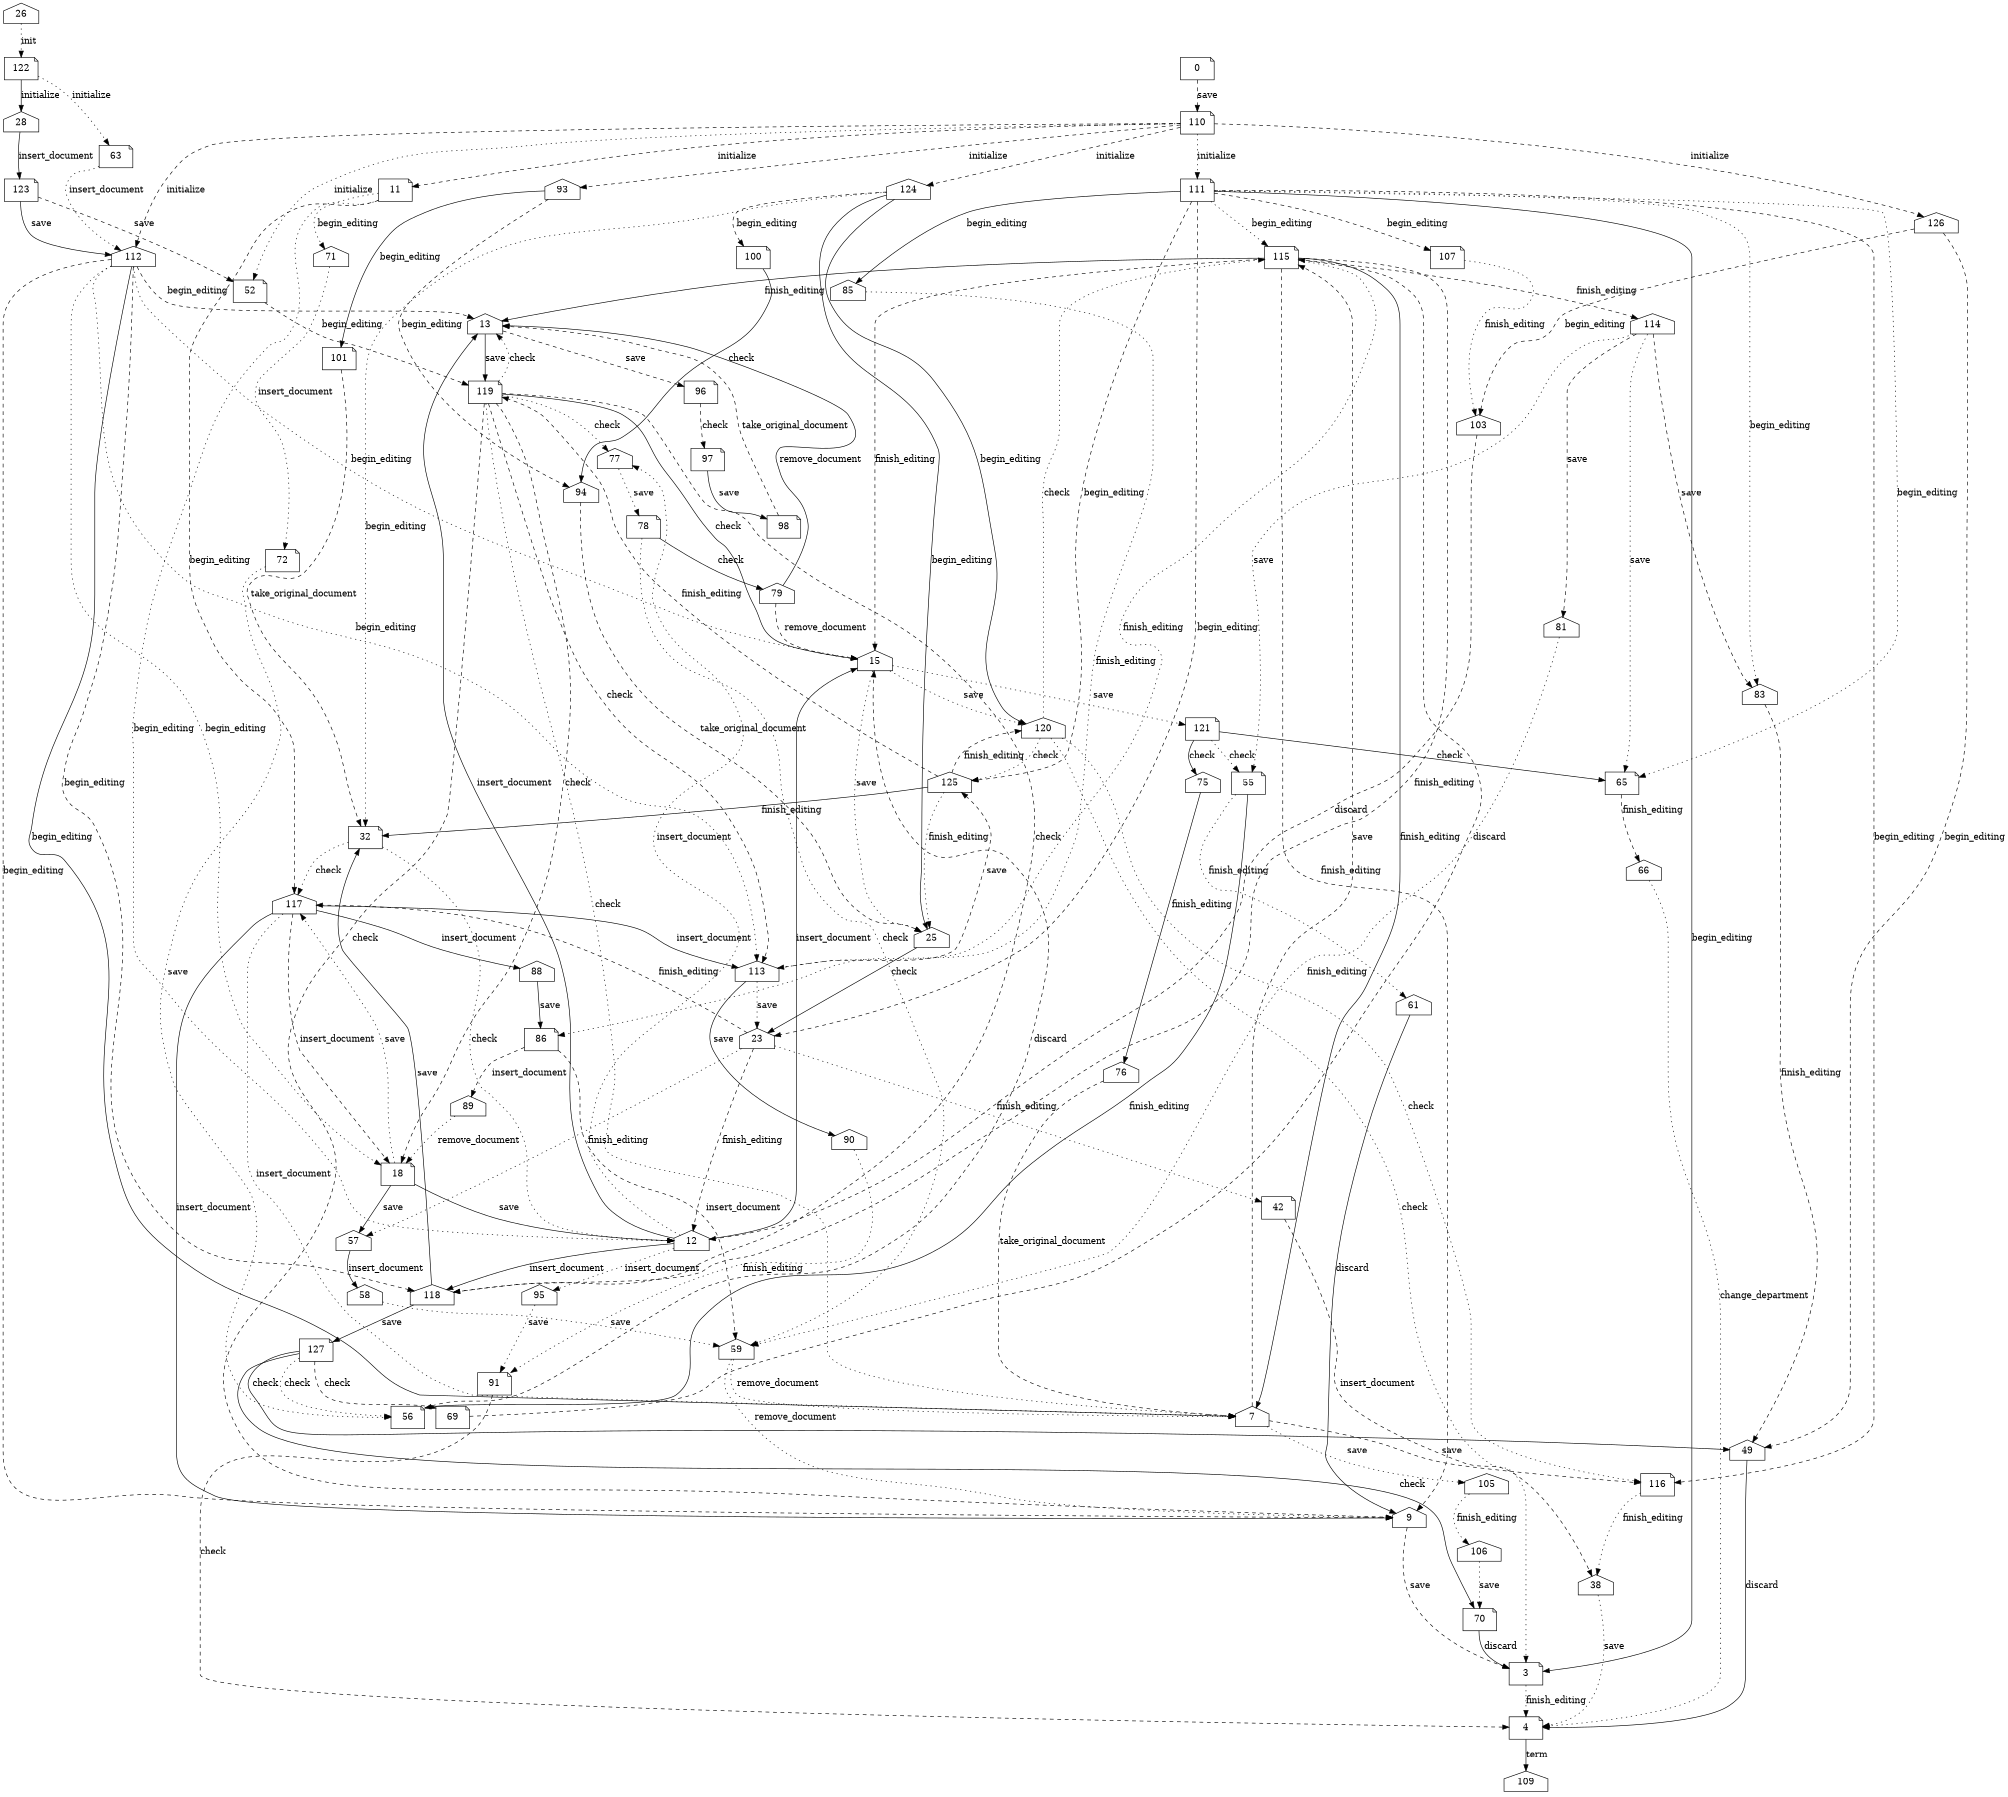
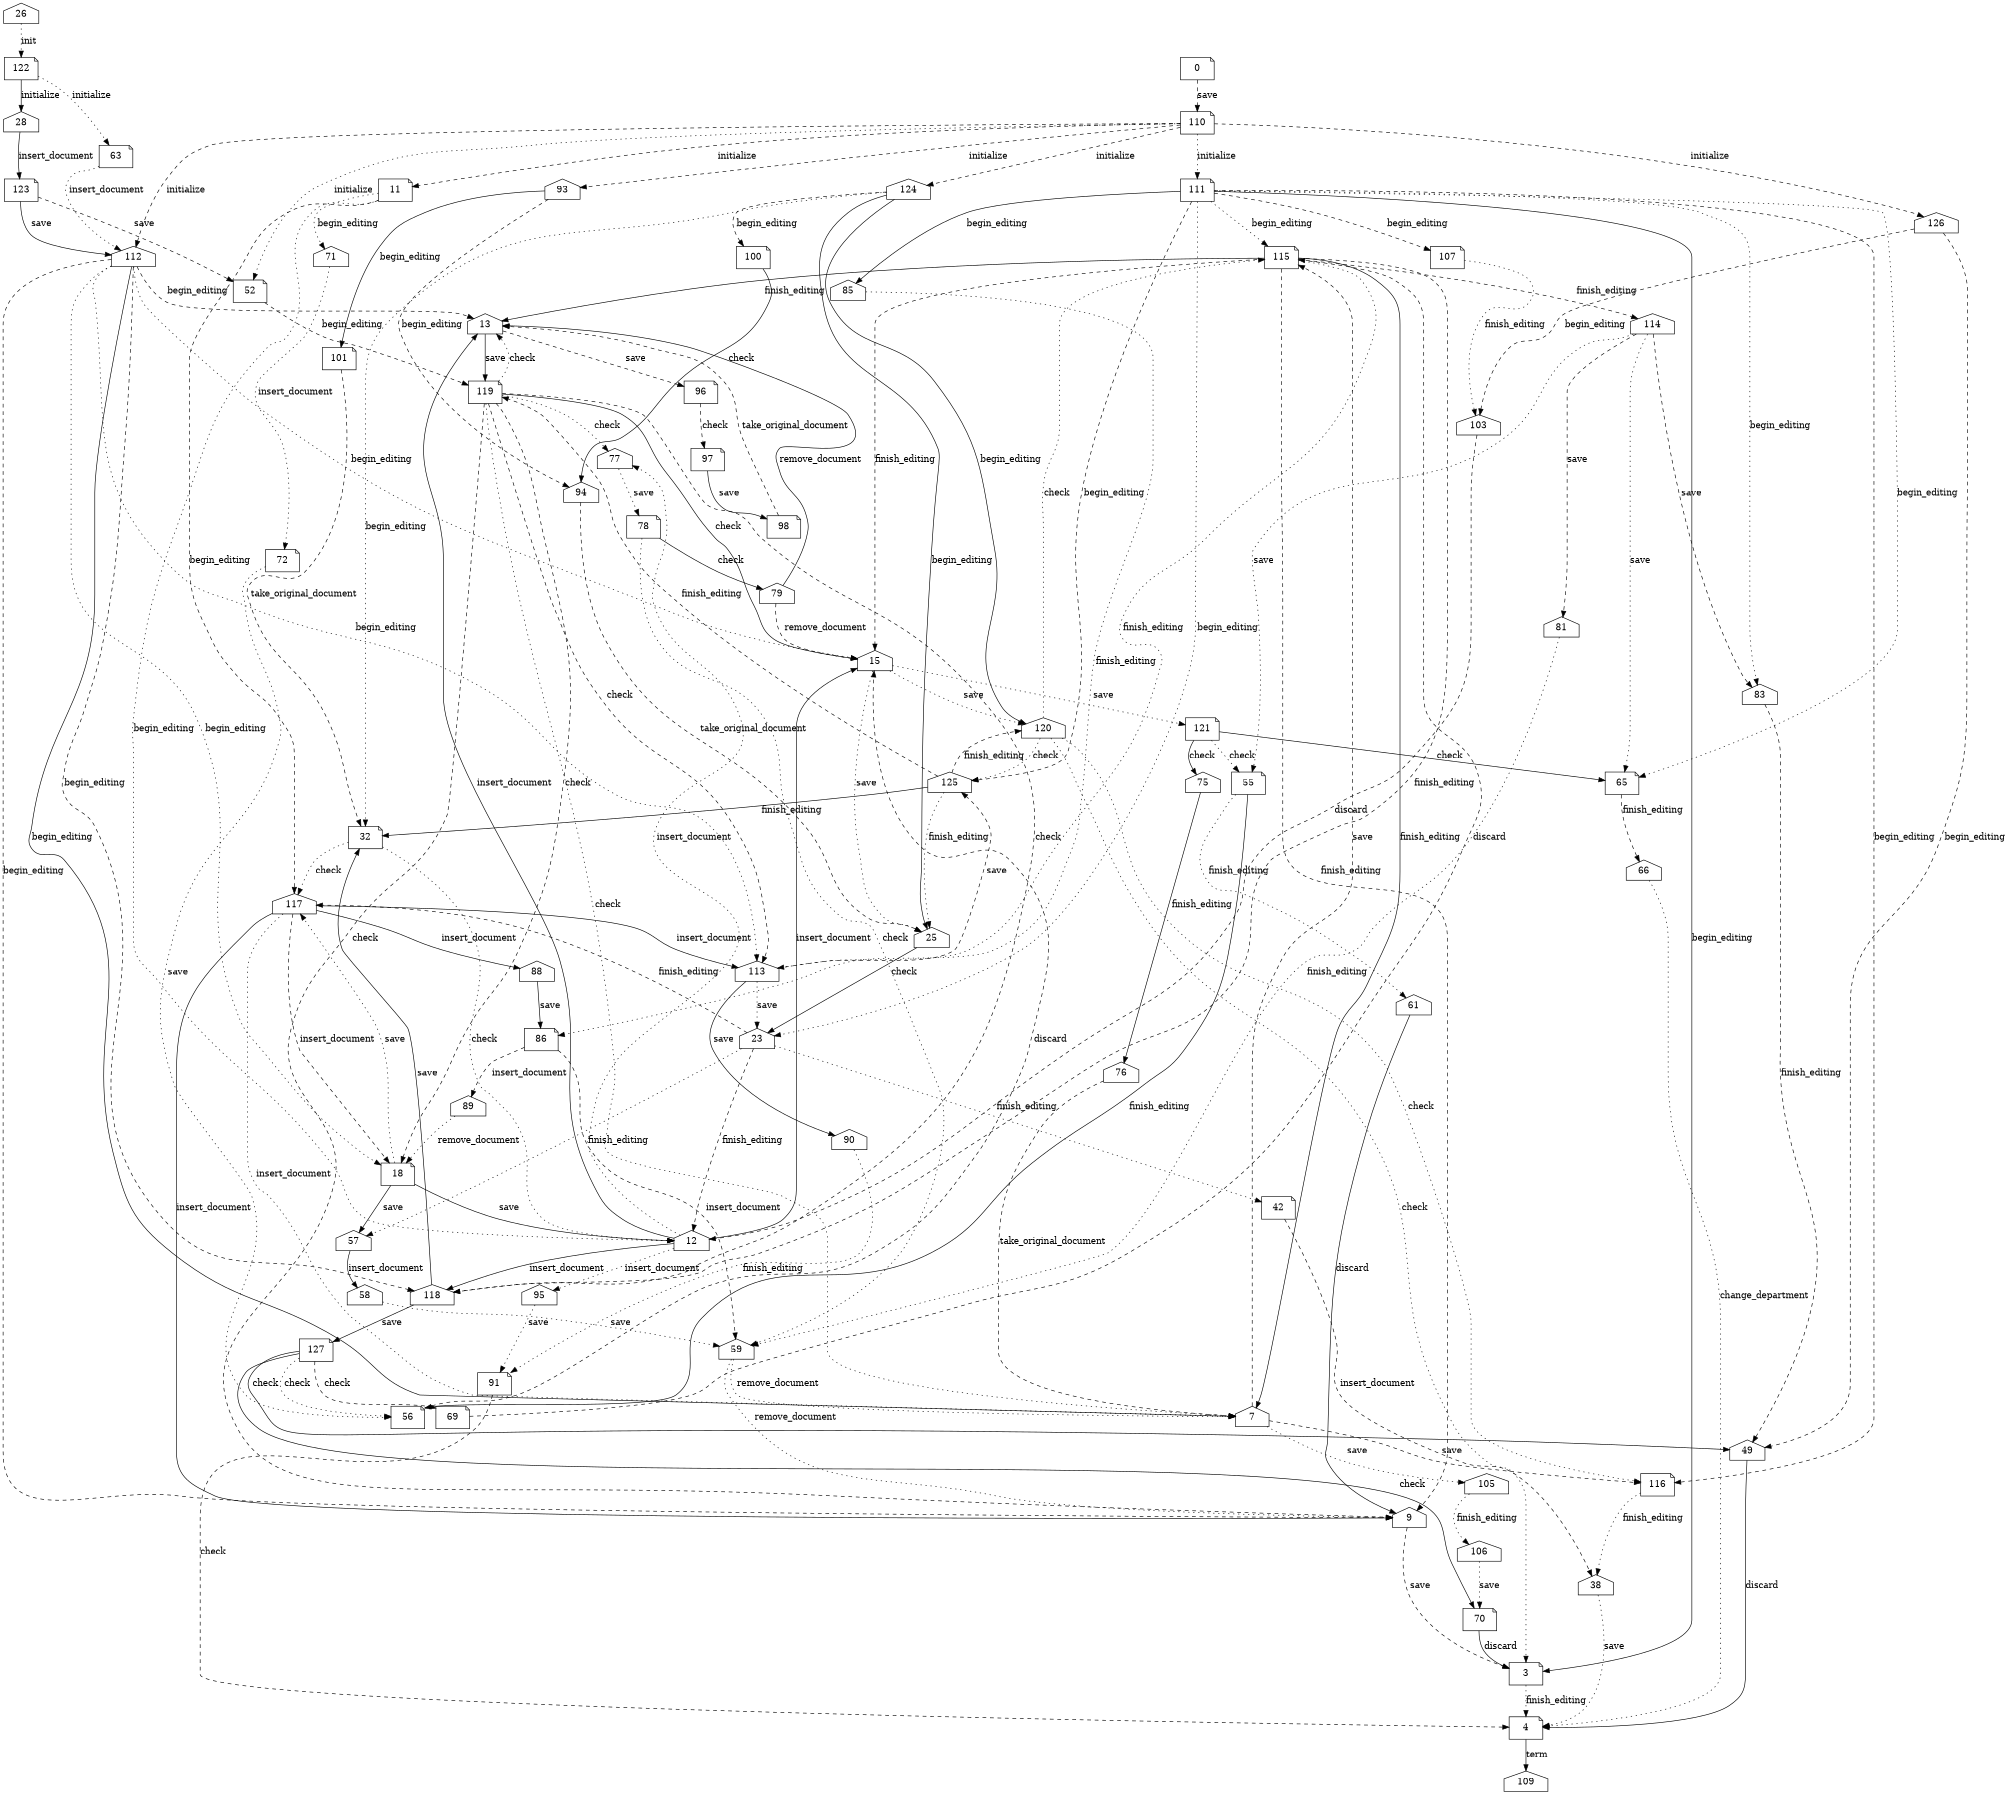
(1170, 726) -> (1170, 726)
